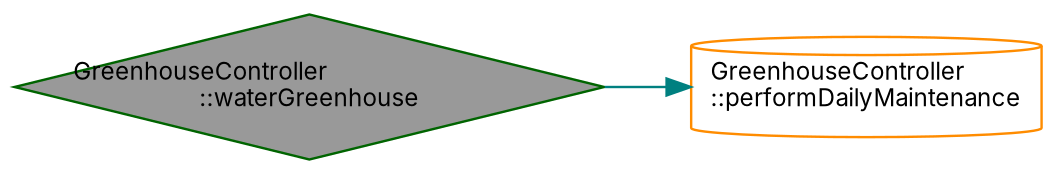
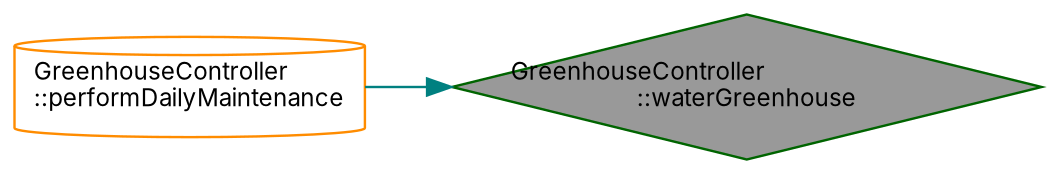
(636, 87) -> (396, 87)
